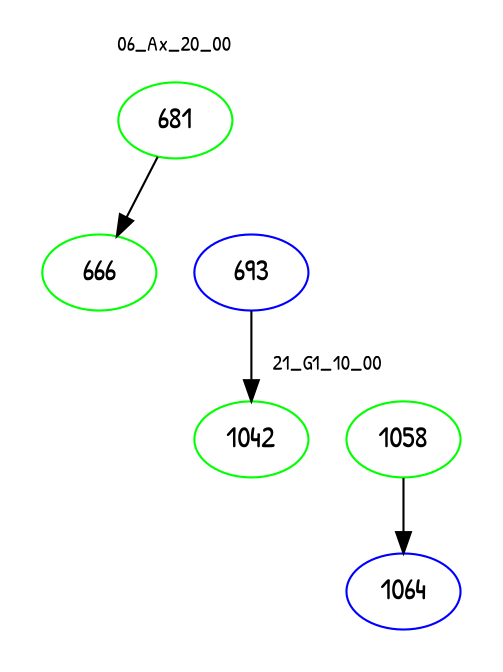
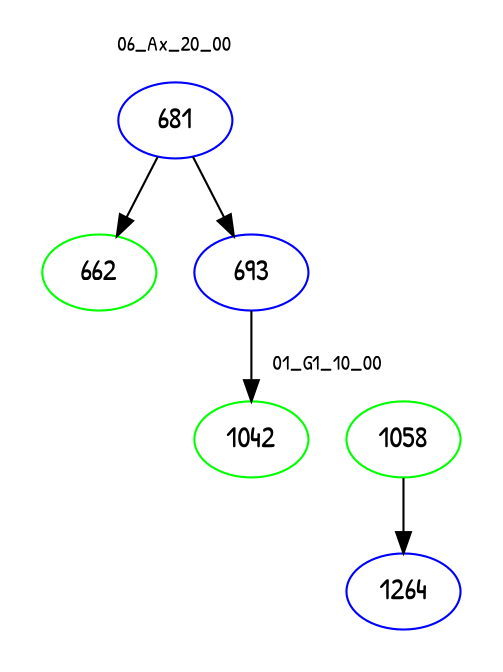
(175, 120) -> (175, 120)
none -> (208, 187)
(99, 273) -> (99, 273)
(327, 364) -> (327, 364)
(403, 592) -> (403, 592)
